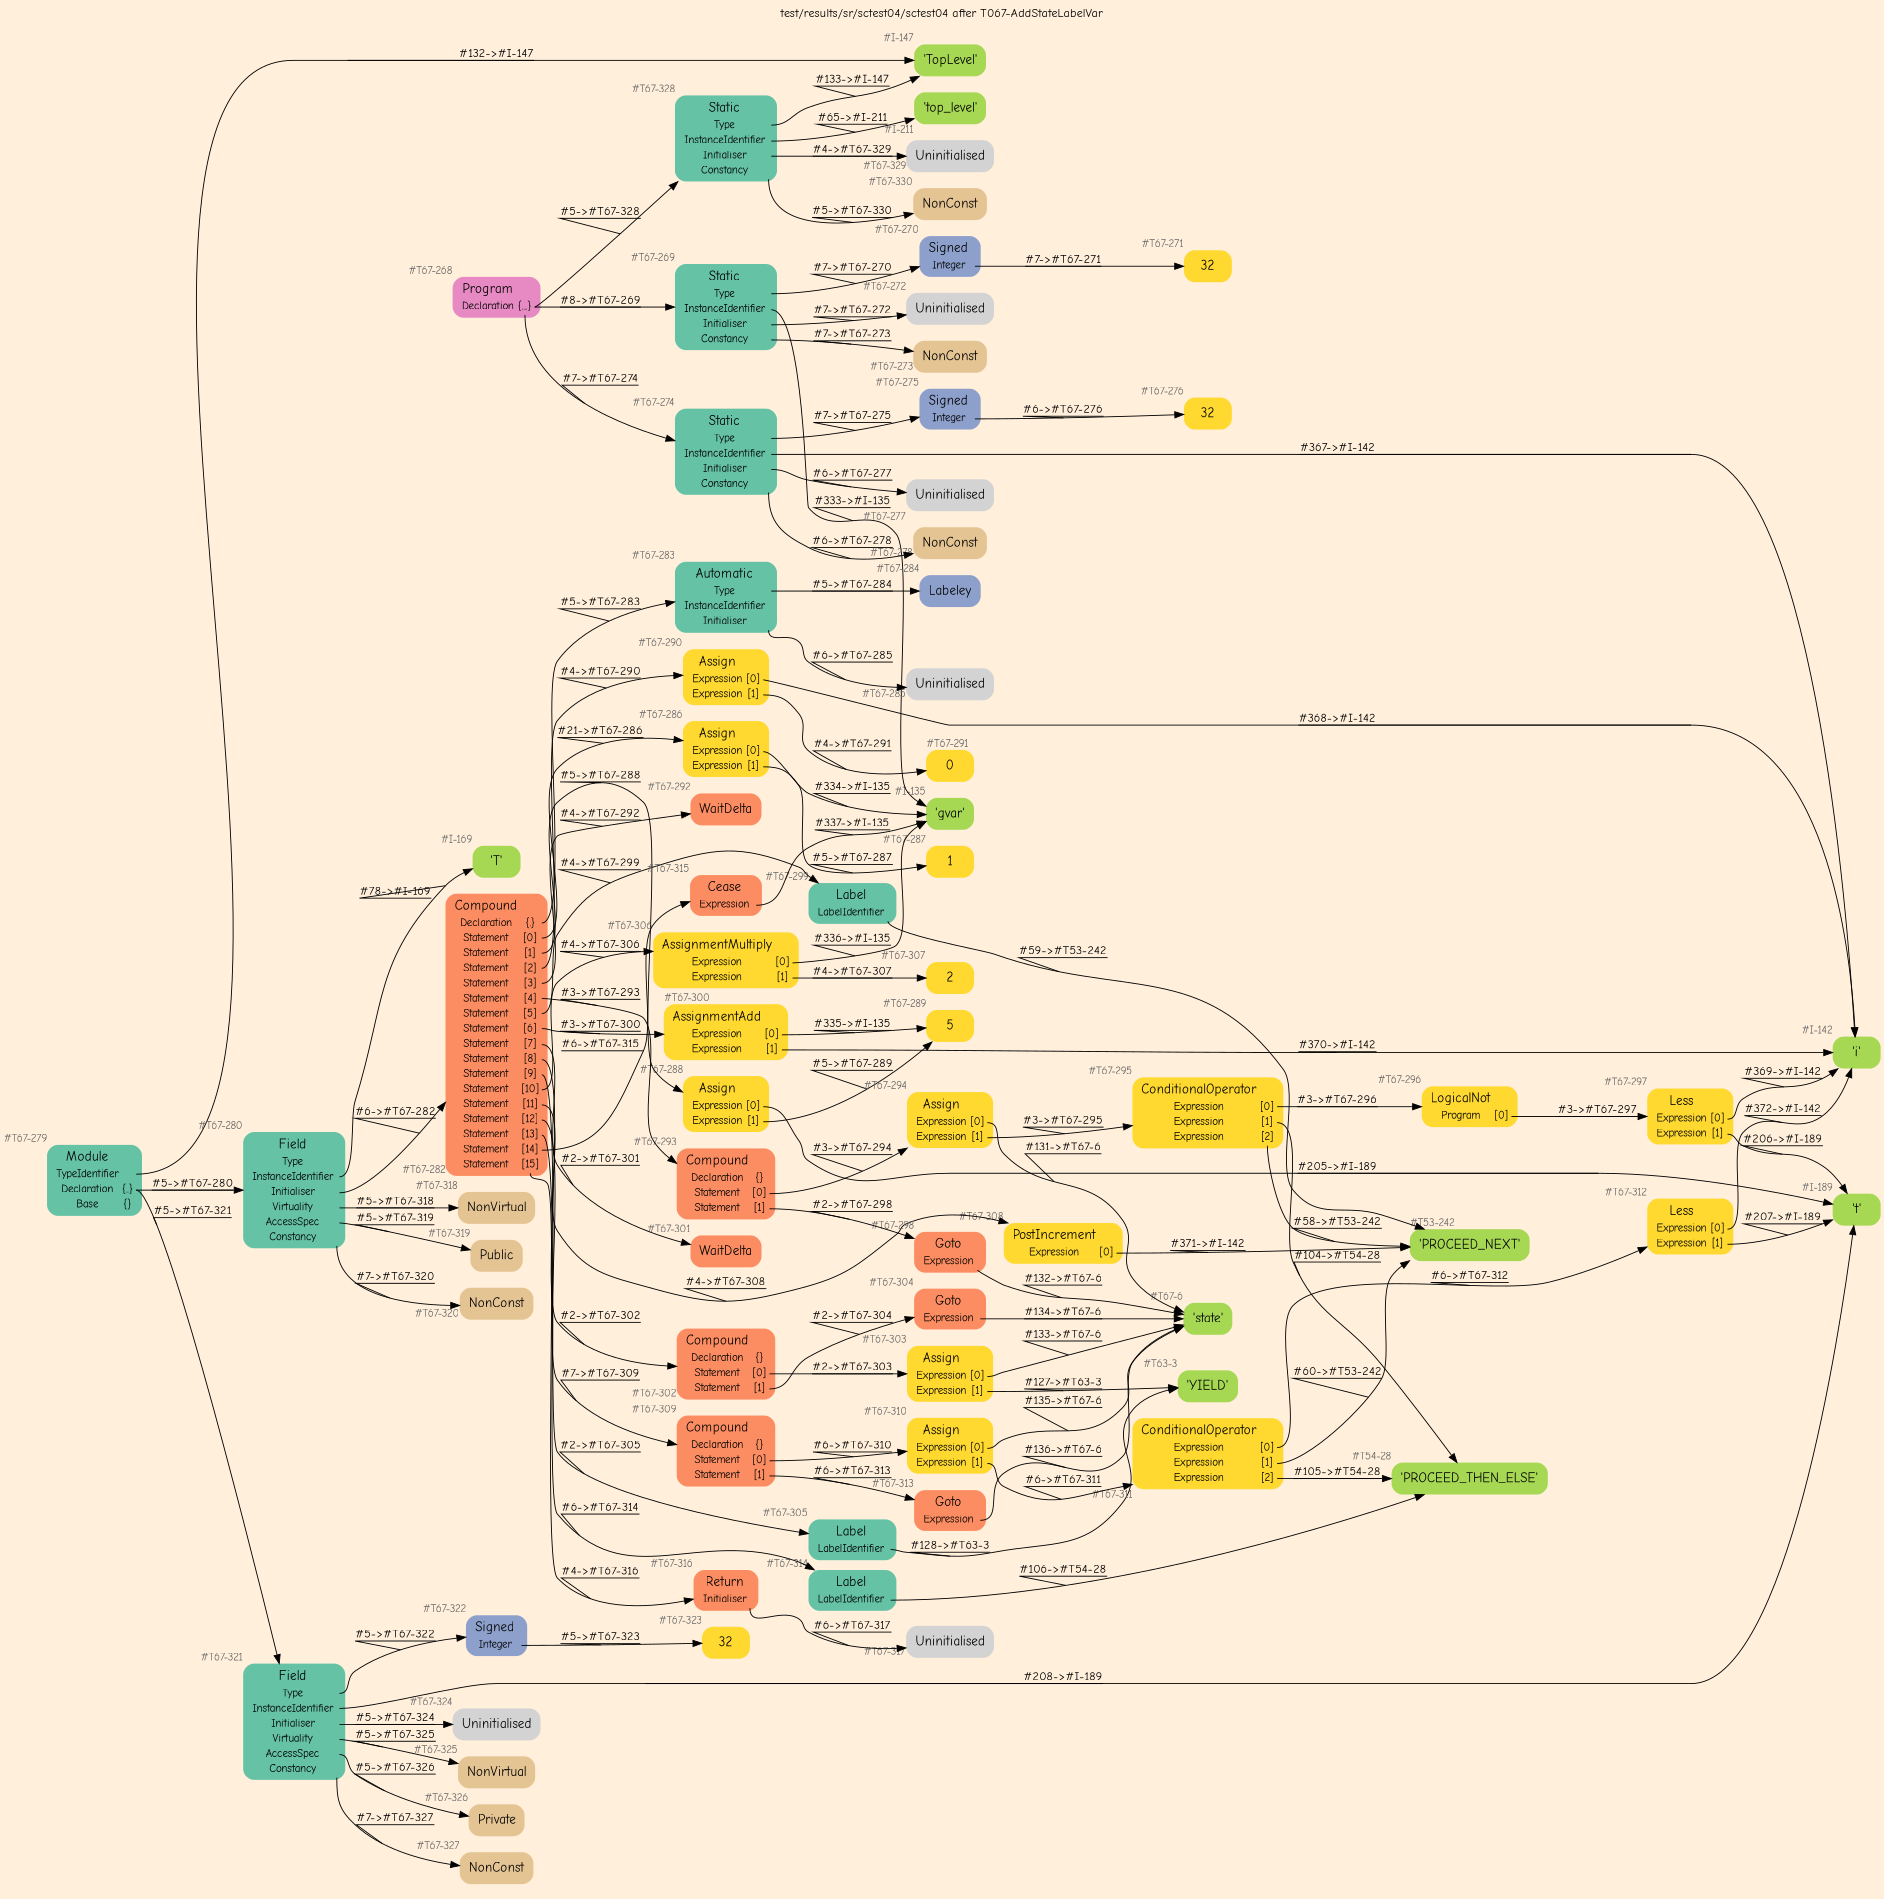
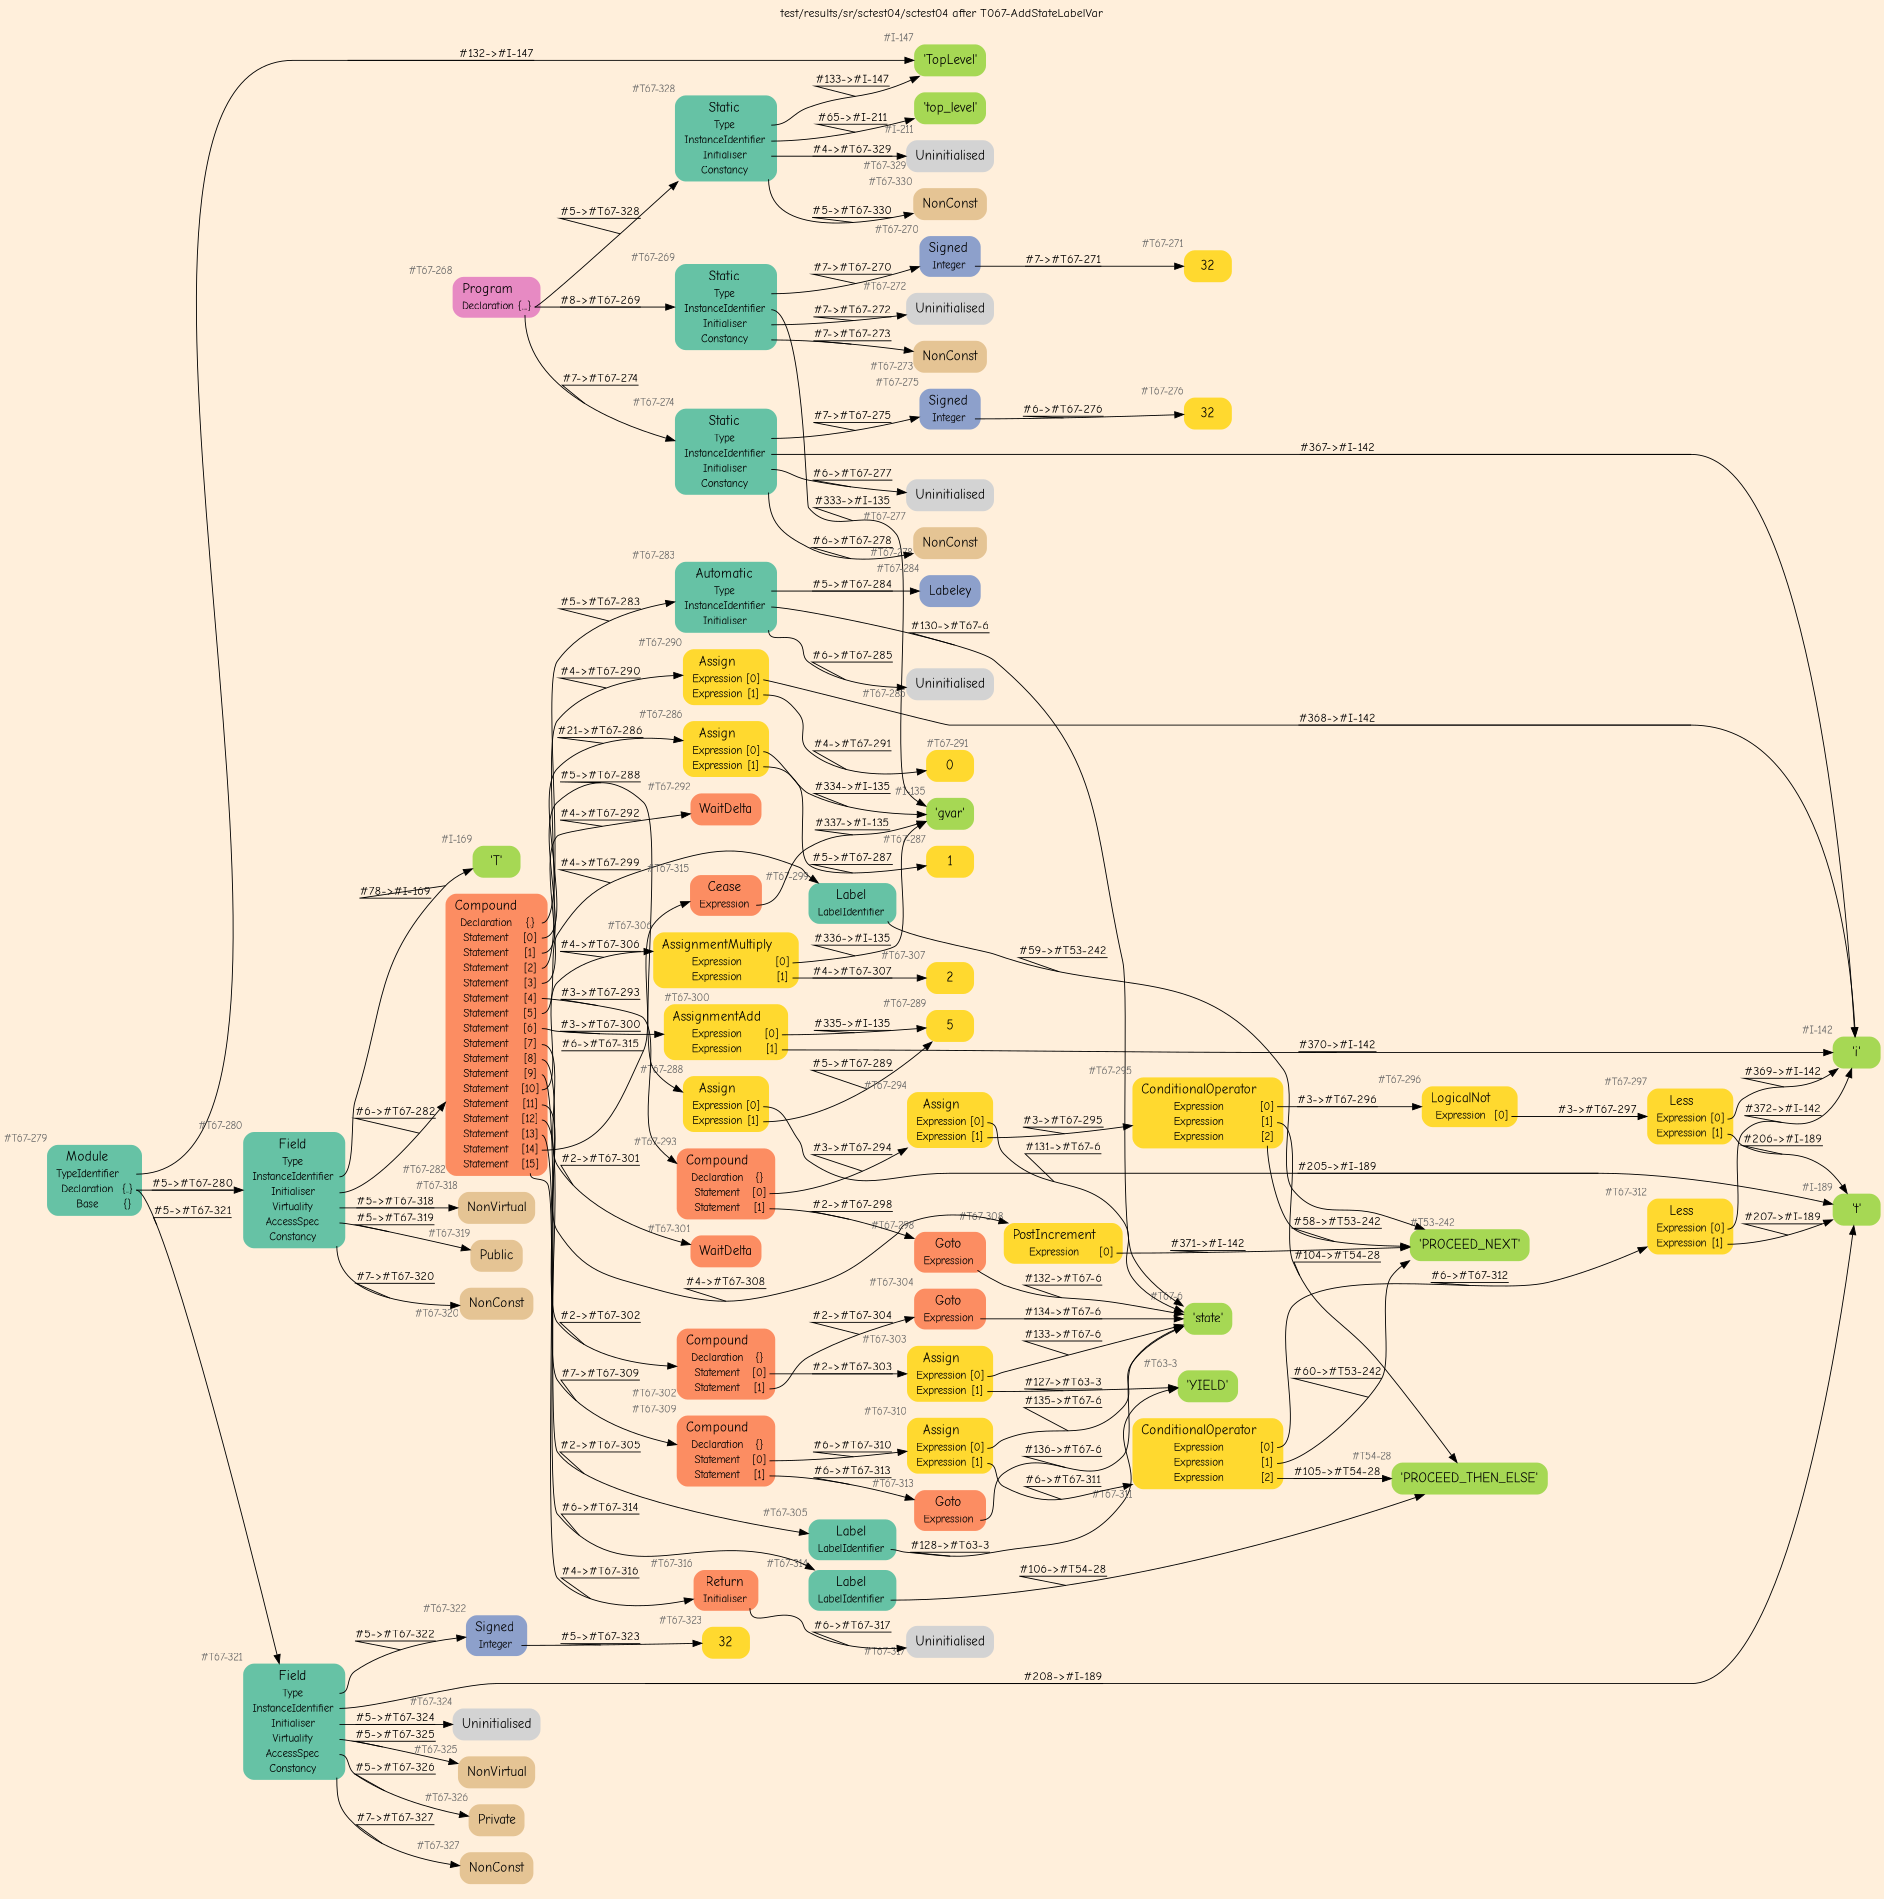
none -> (1103, 859)
(1461, 1116) -> (1461, 1116)
